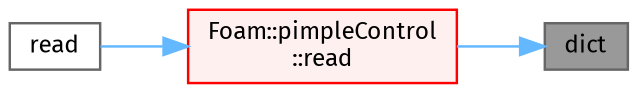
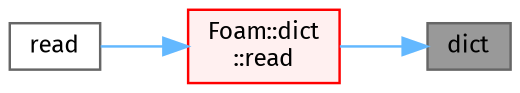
(322, 46) -> (264, 46)
